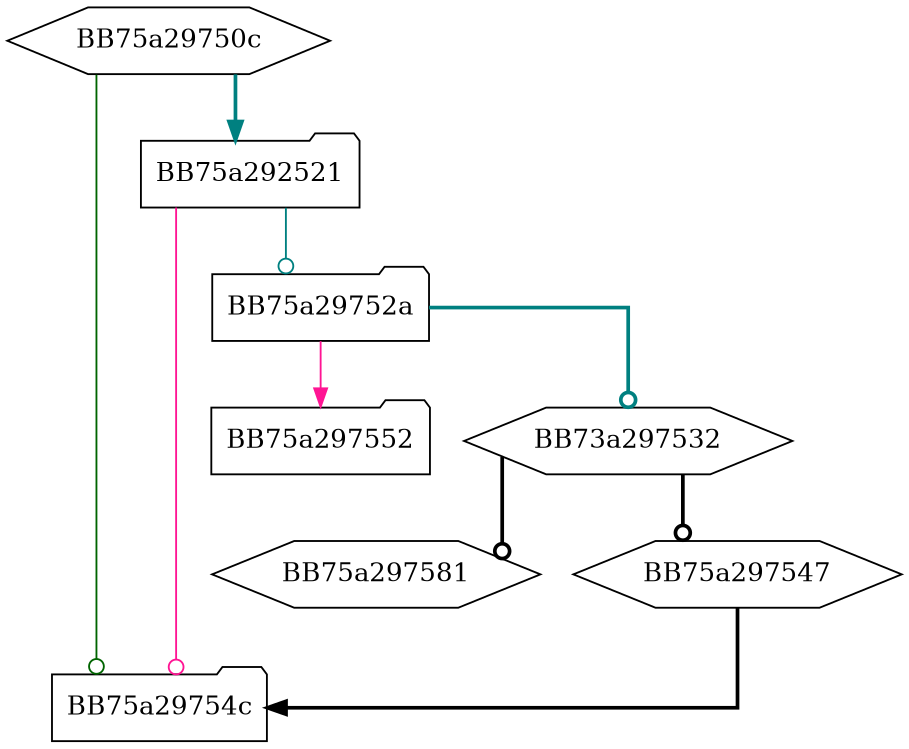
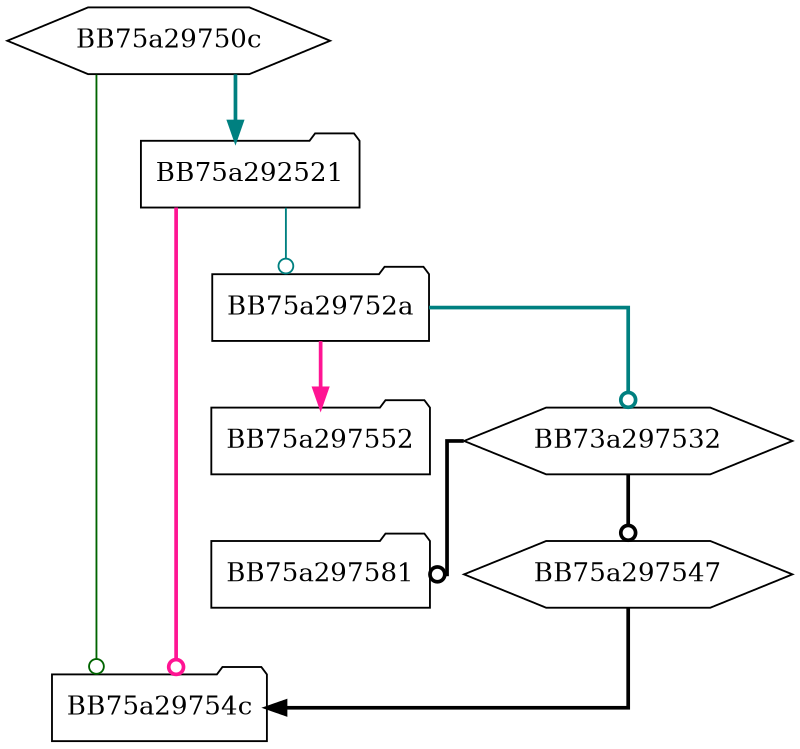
(321, 365) -> (321, 365)
(176, 434) -> (176, 434)
(376, 574) -> (321, 574)
